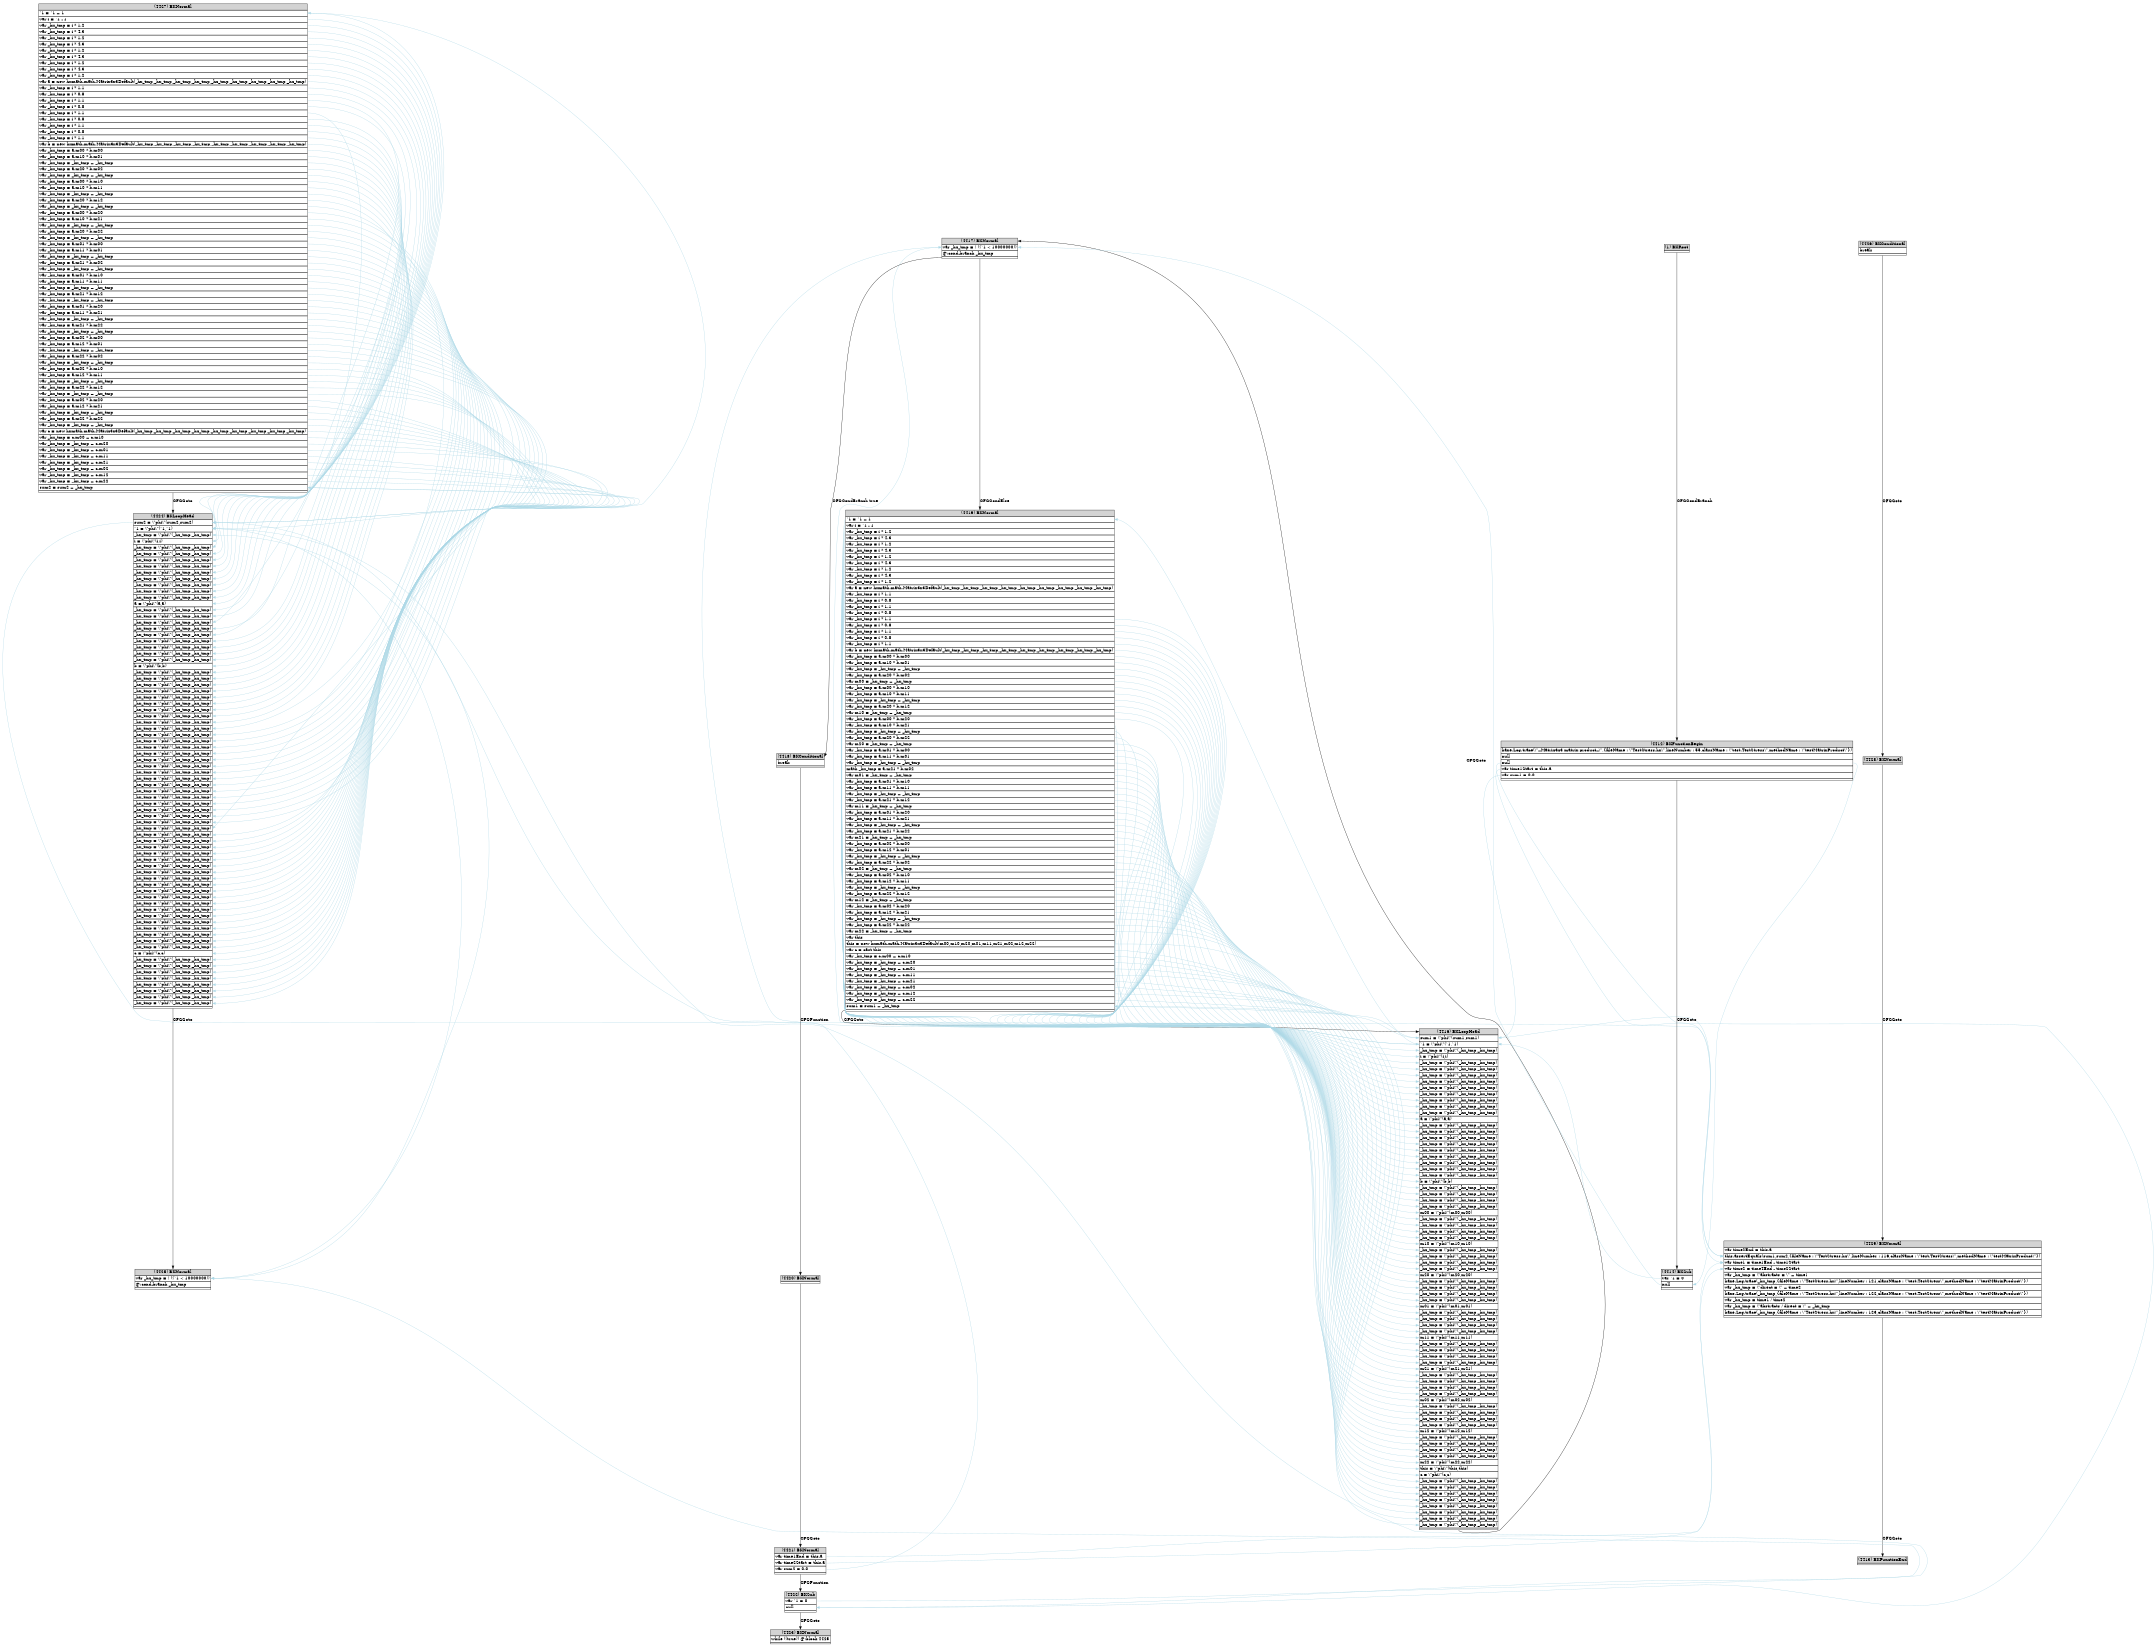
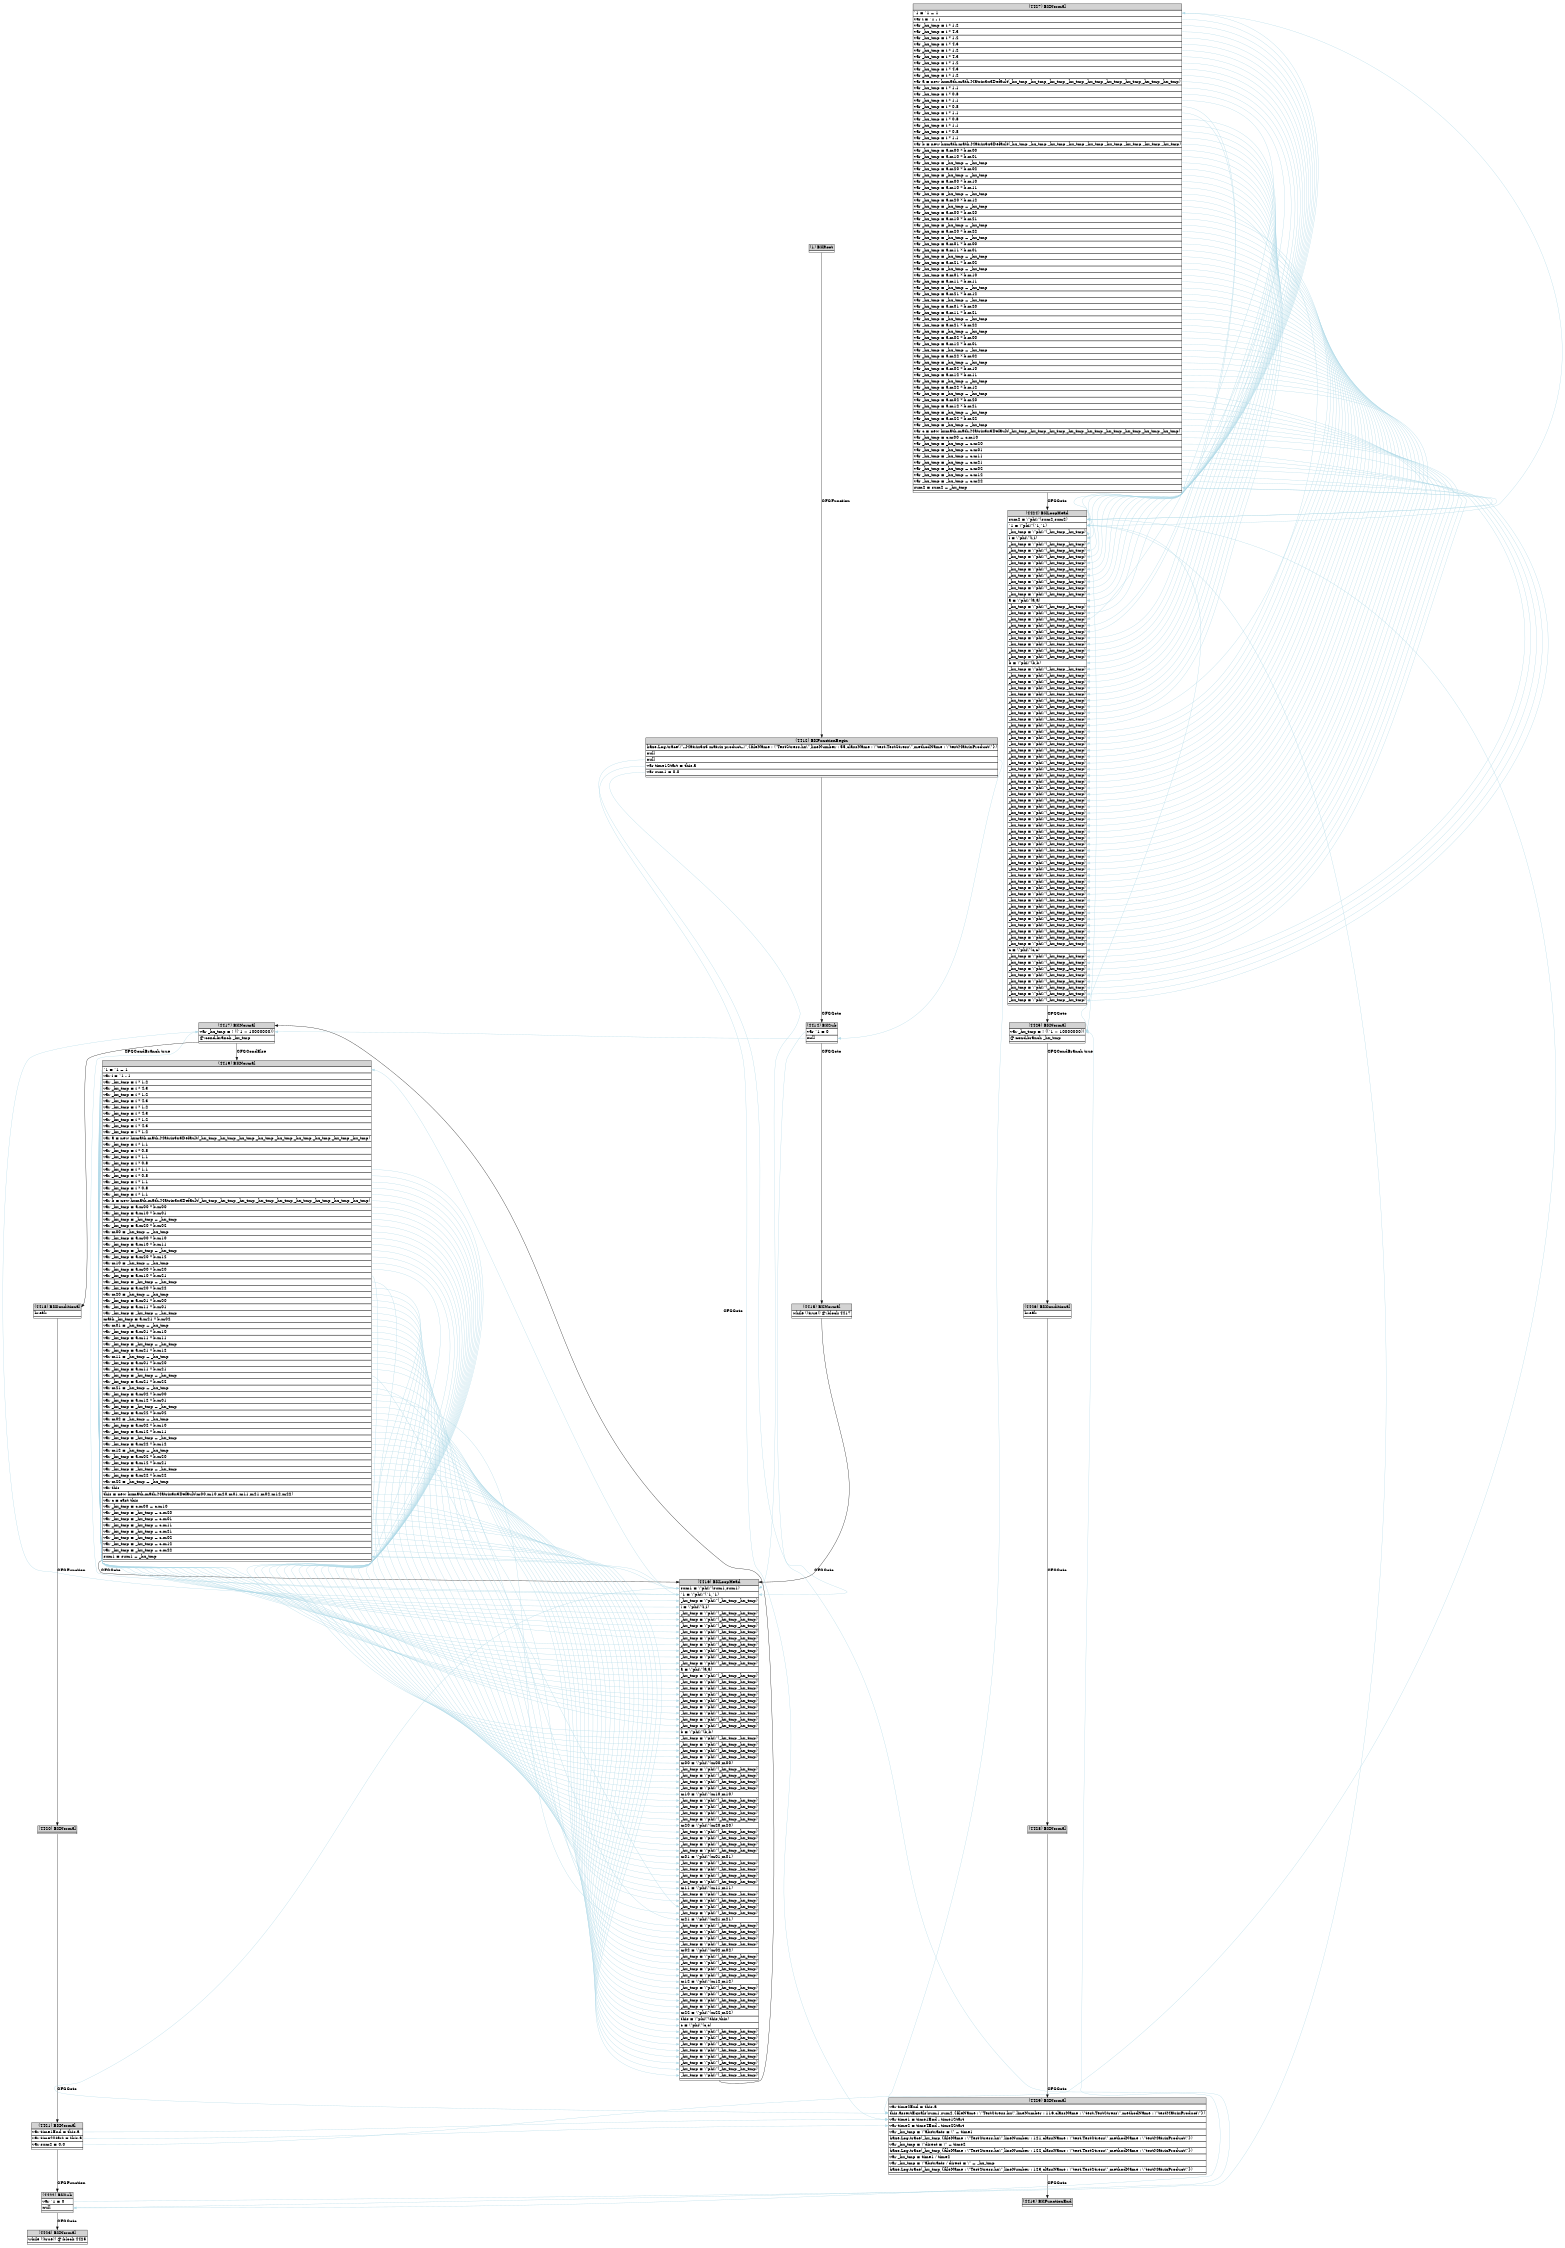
(1695, 501) -> (836, 501)
none -> (1047, 1172)
none -> (822, 1311)
